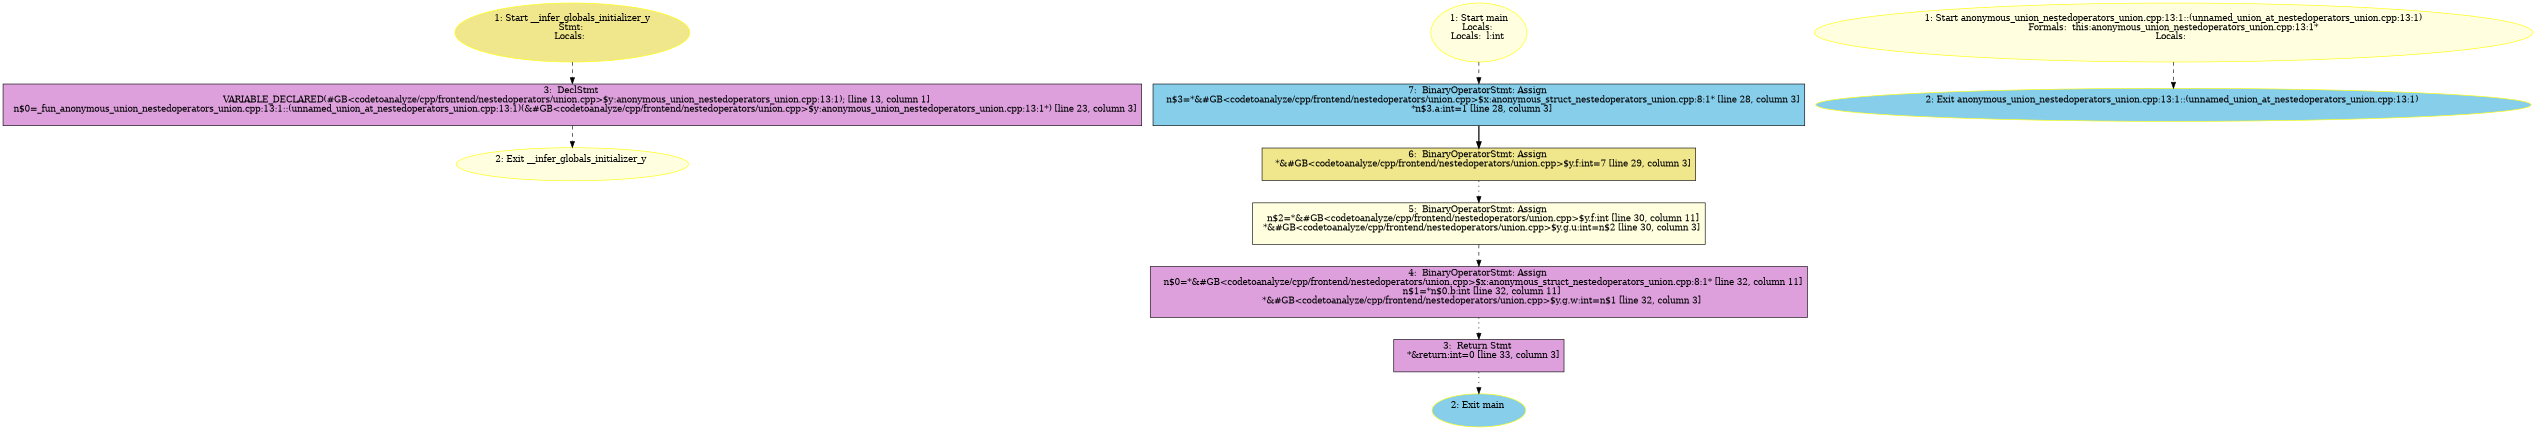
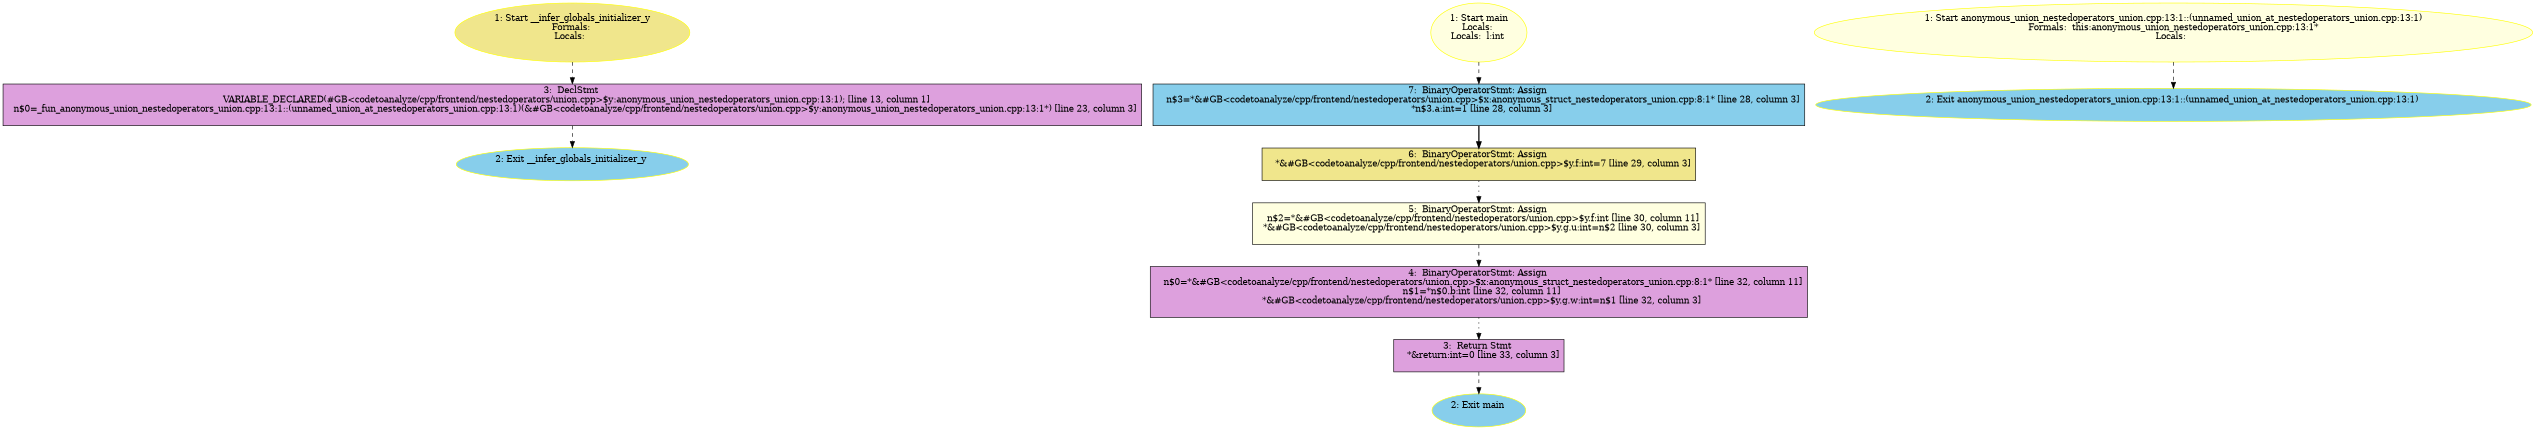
(572, 33) -> (572, 33)
(572, 164) -> (572, 164)
(1479, 380) -> (1479, 380)
